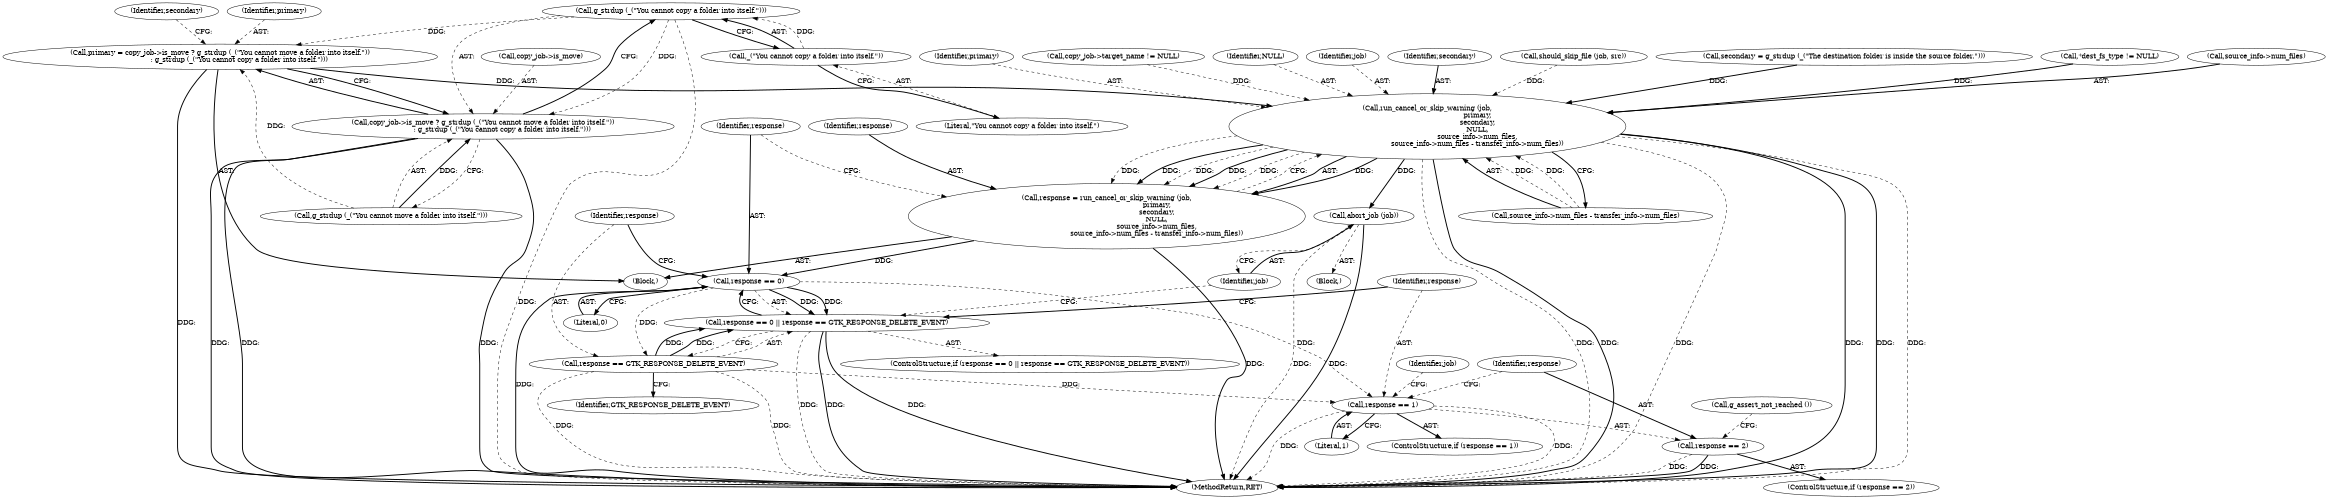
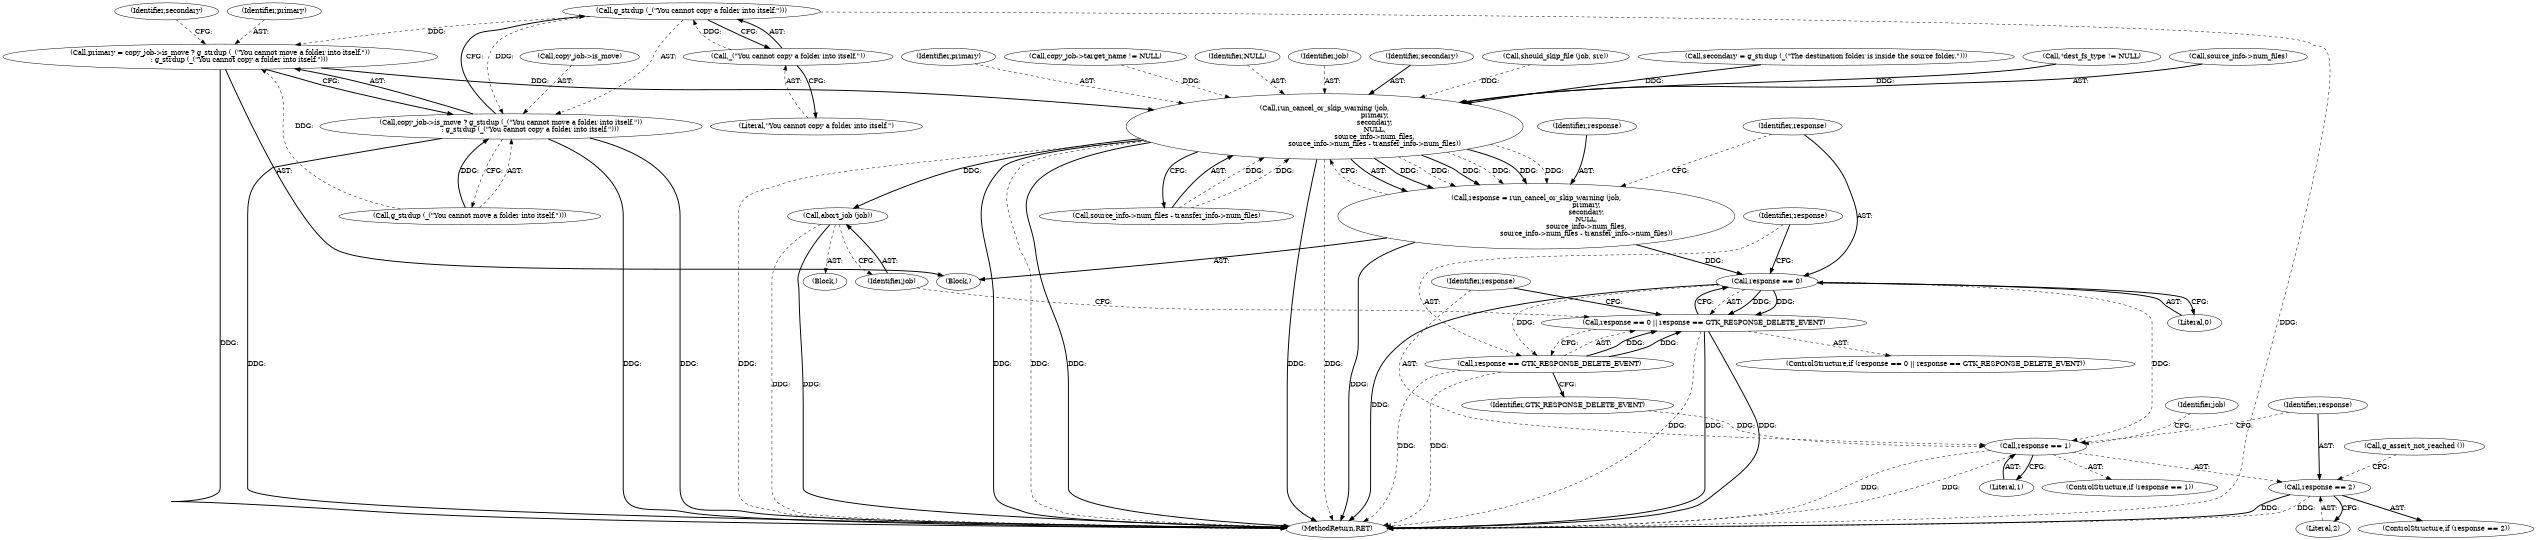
(1039, 386) -> (1762, 435)
(1417, 425) -> (2080, 466)
none -> (2323, 529)
